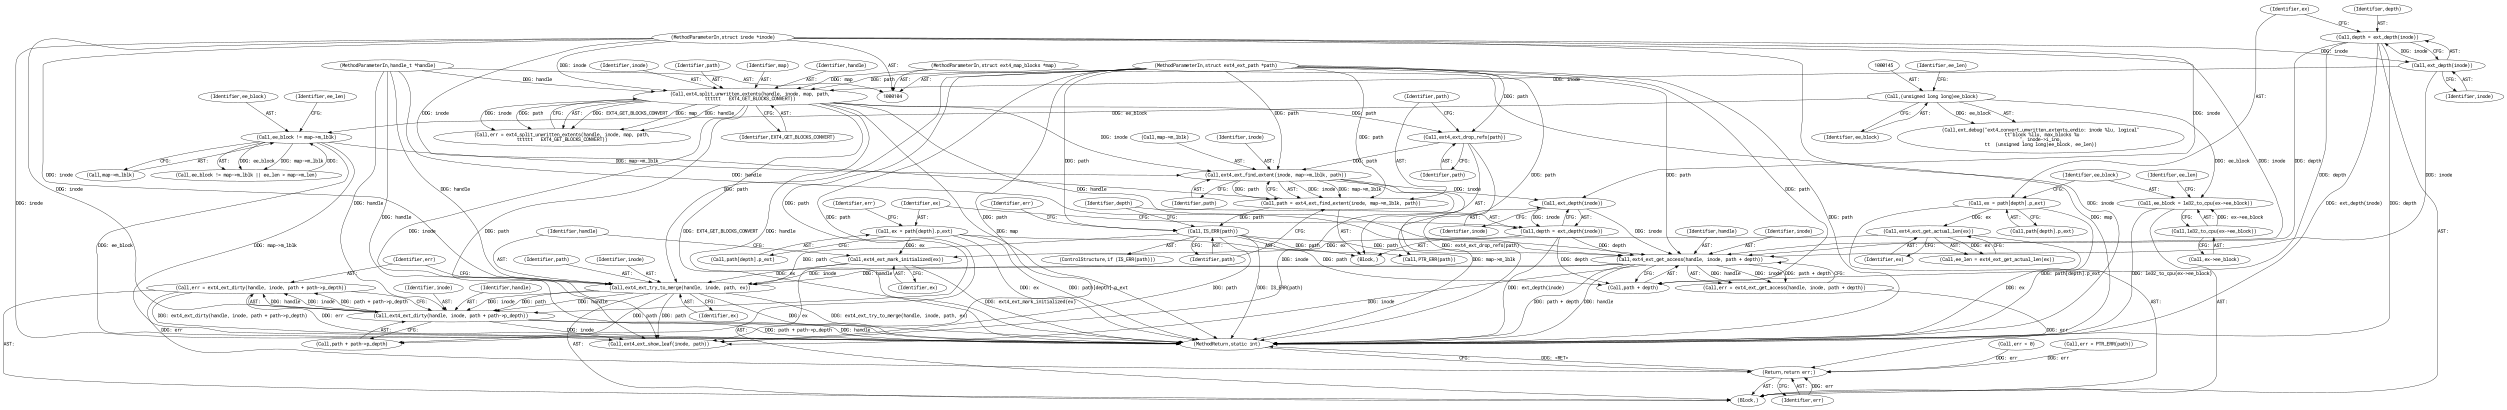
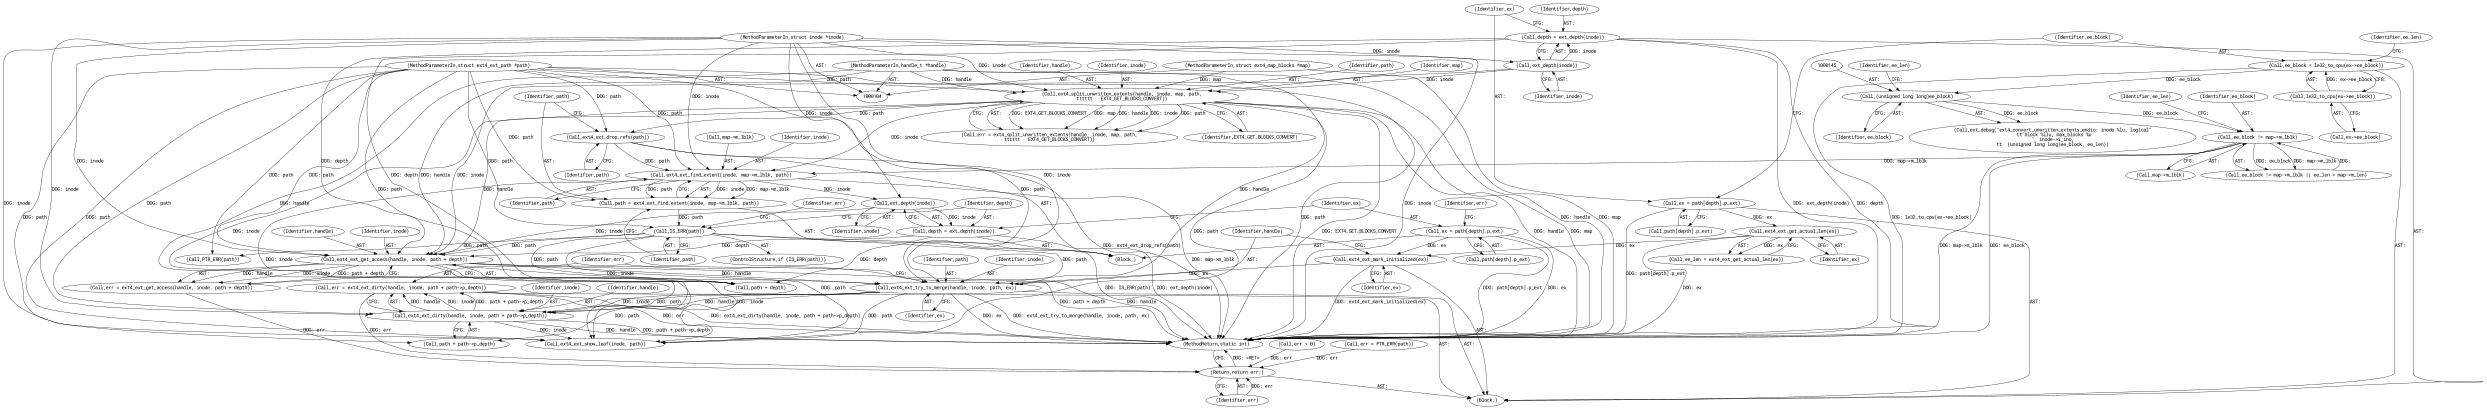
(2131, 111) -> (2115, 81)
(704, 161) -> (692, 89)
